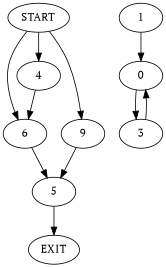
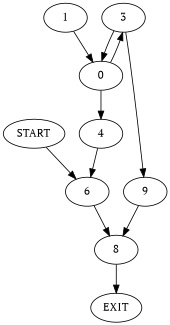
(39, 43) -> (101, 101)
(71, 69) -> (135, 101)
(54, 192) -> (116, 250)
